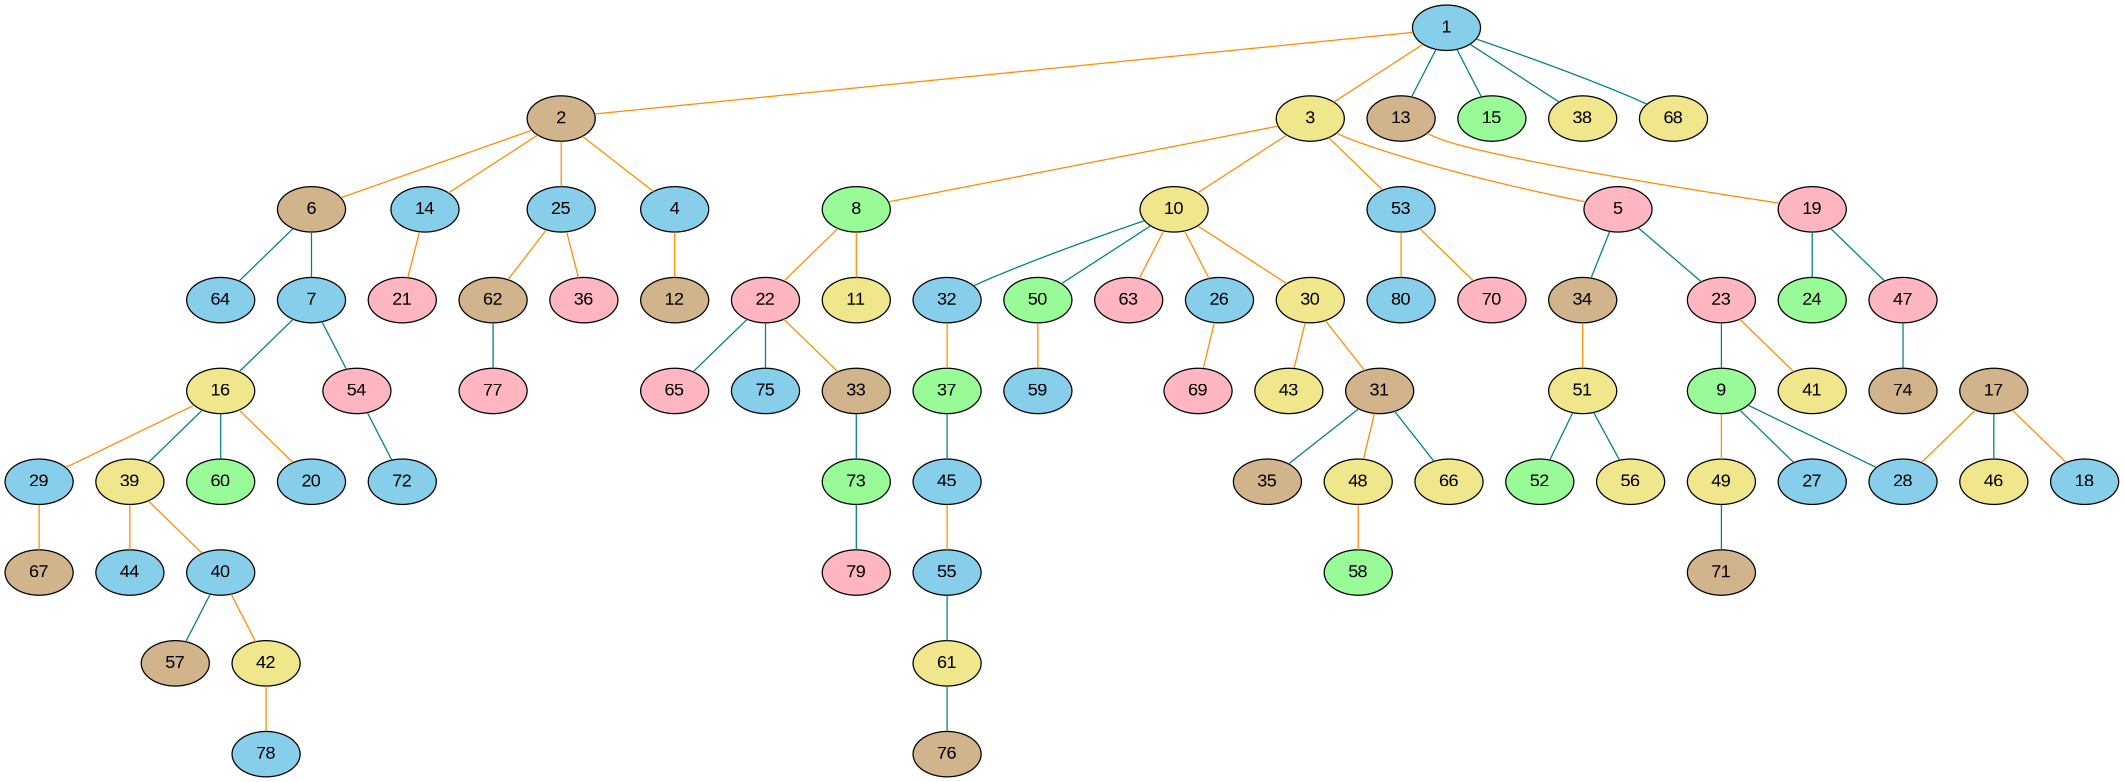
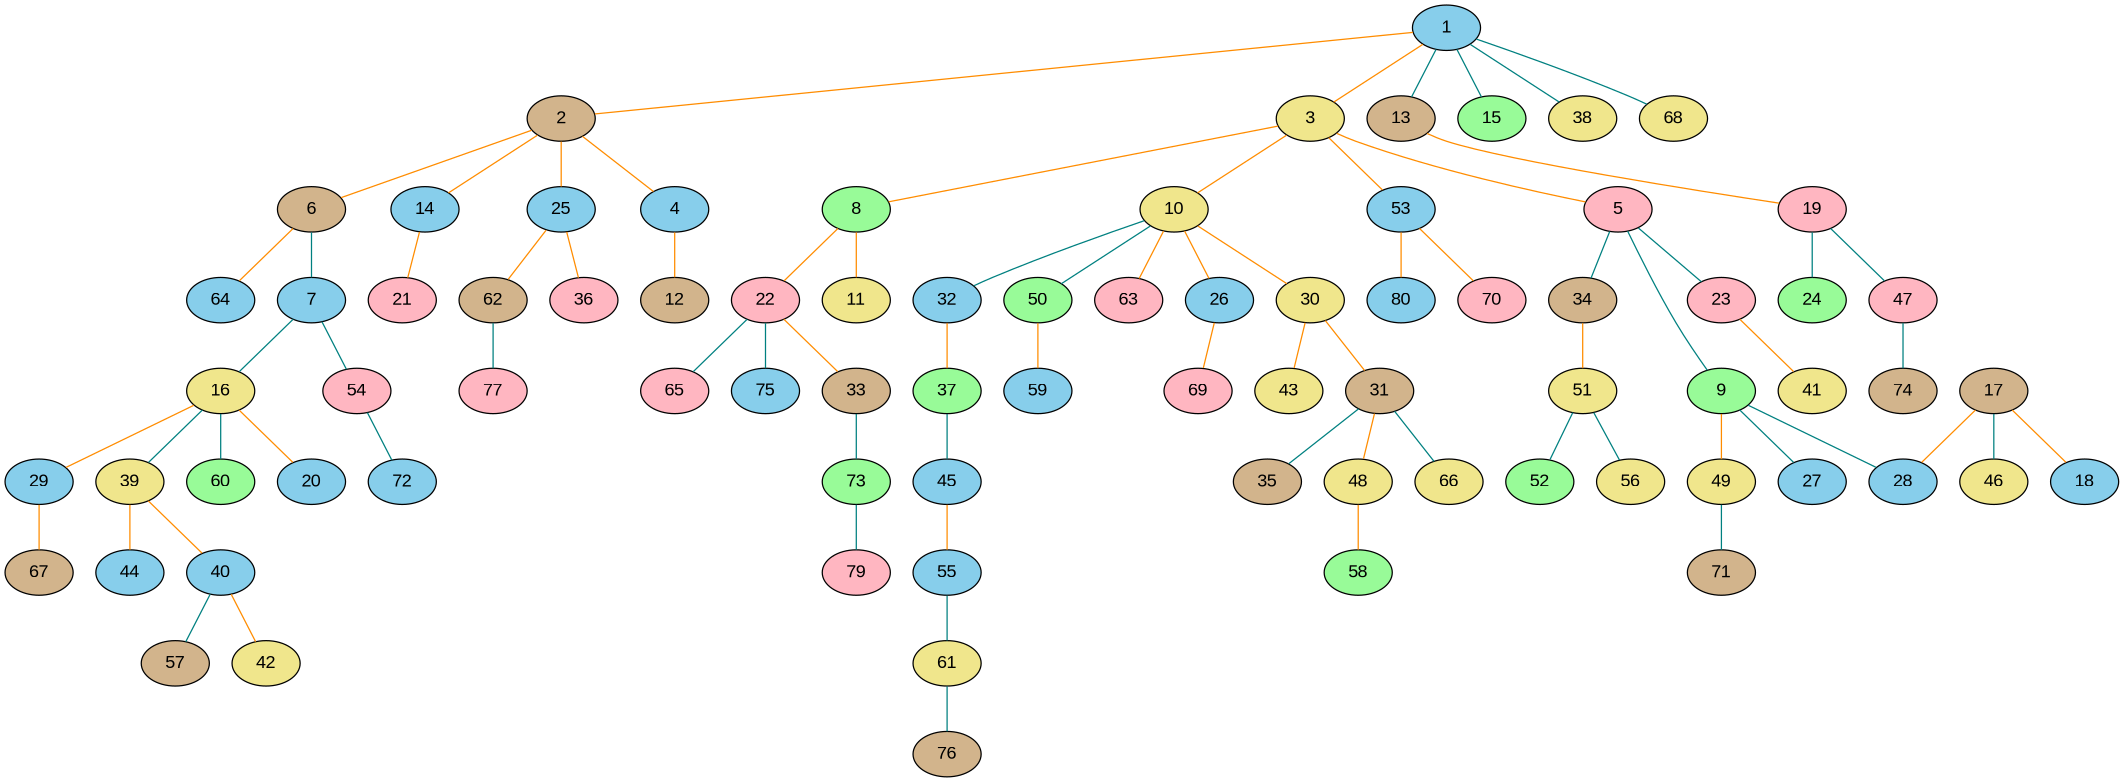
(266, 255) -> (266, 255)
(1721, 346) -> (1664, 303)
(266, 754) -> none
